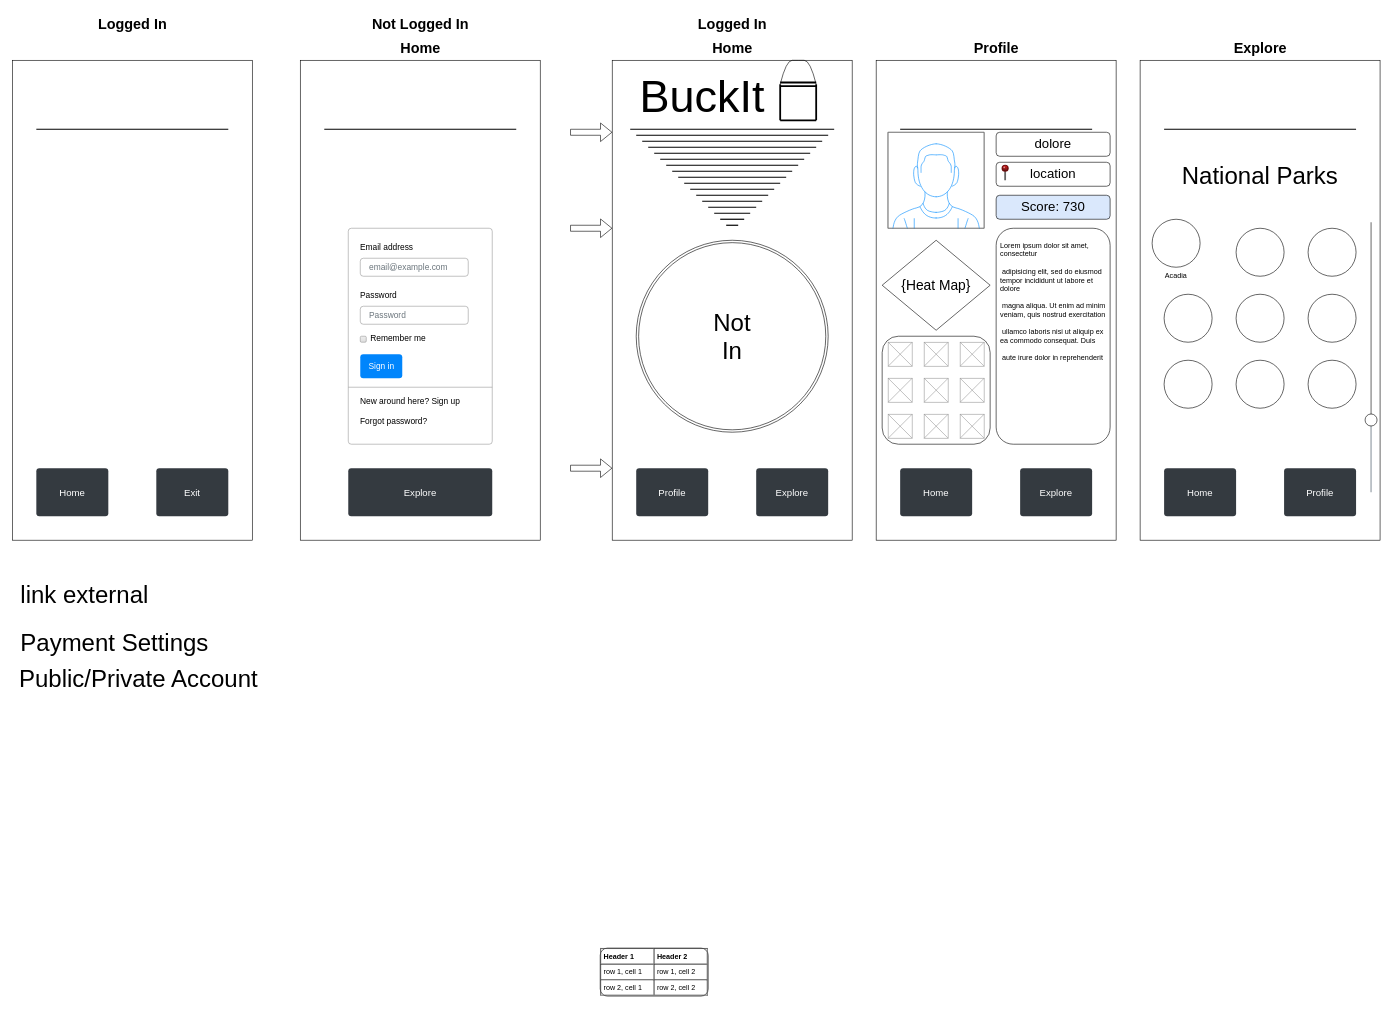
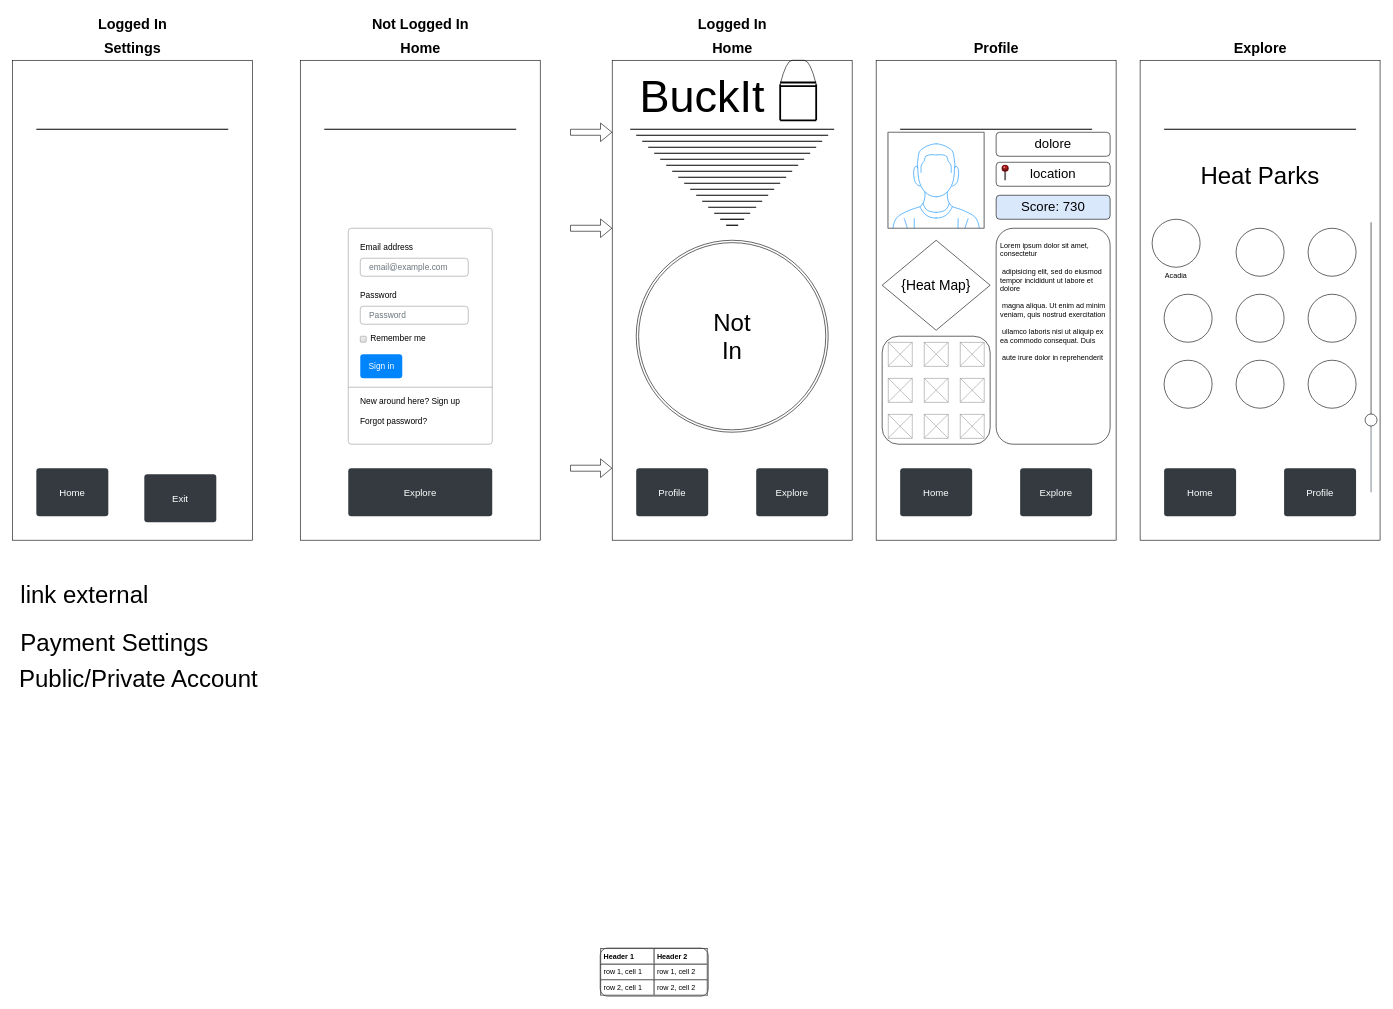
none -> (132, 48)
(1260, 175) -> (1260, 175)
(192, 492) -> (180, 498)
